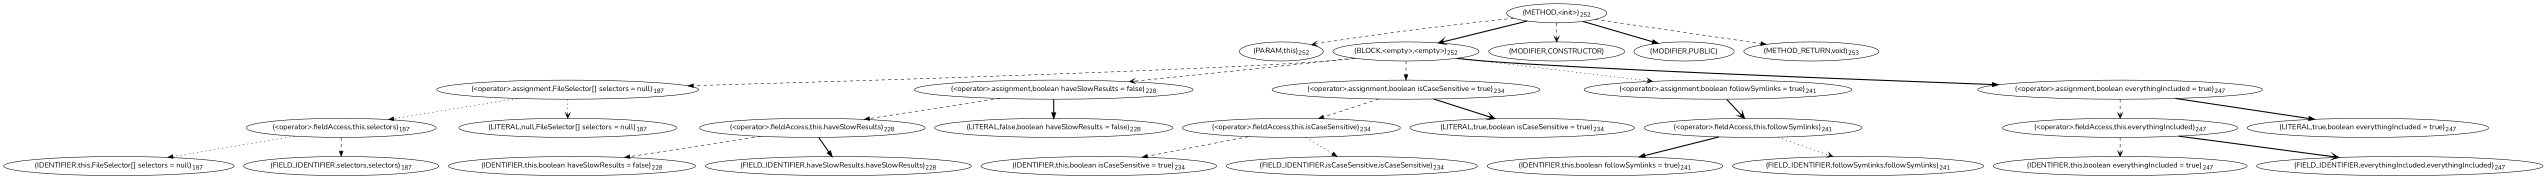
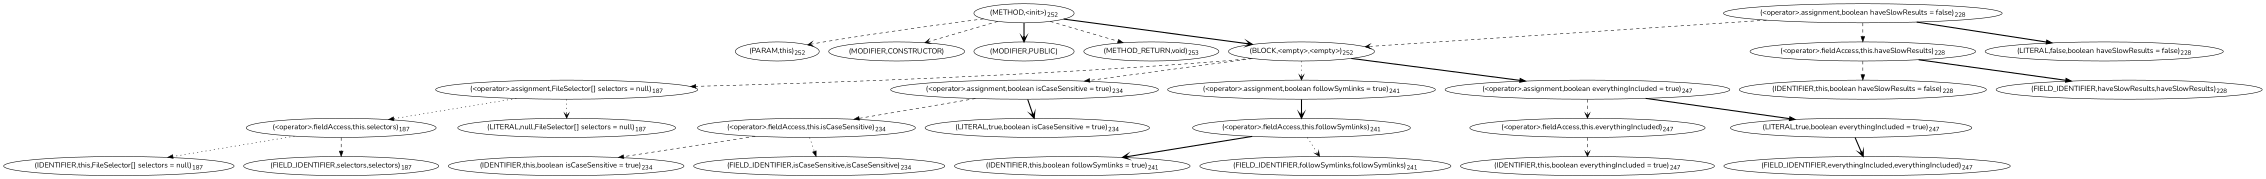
(1618, 32) -> (1024, 30)
(1244, 70) -> (1569, 33)
(1682, 146) -> (1190, 146)
(2256, 146) -> (1858, 145)
